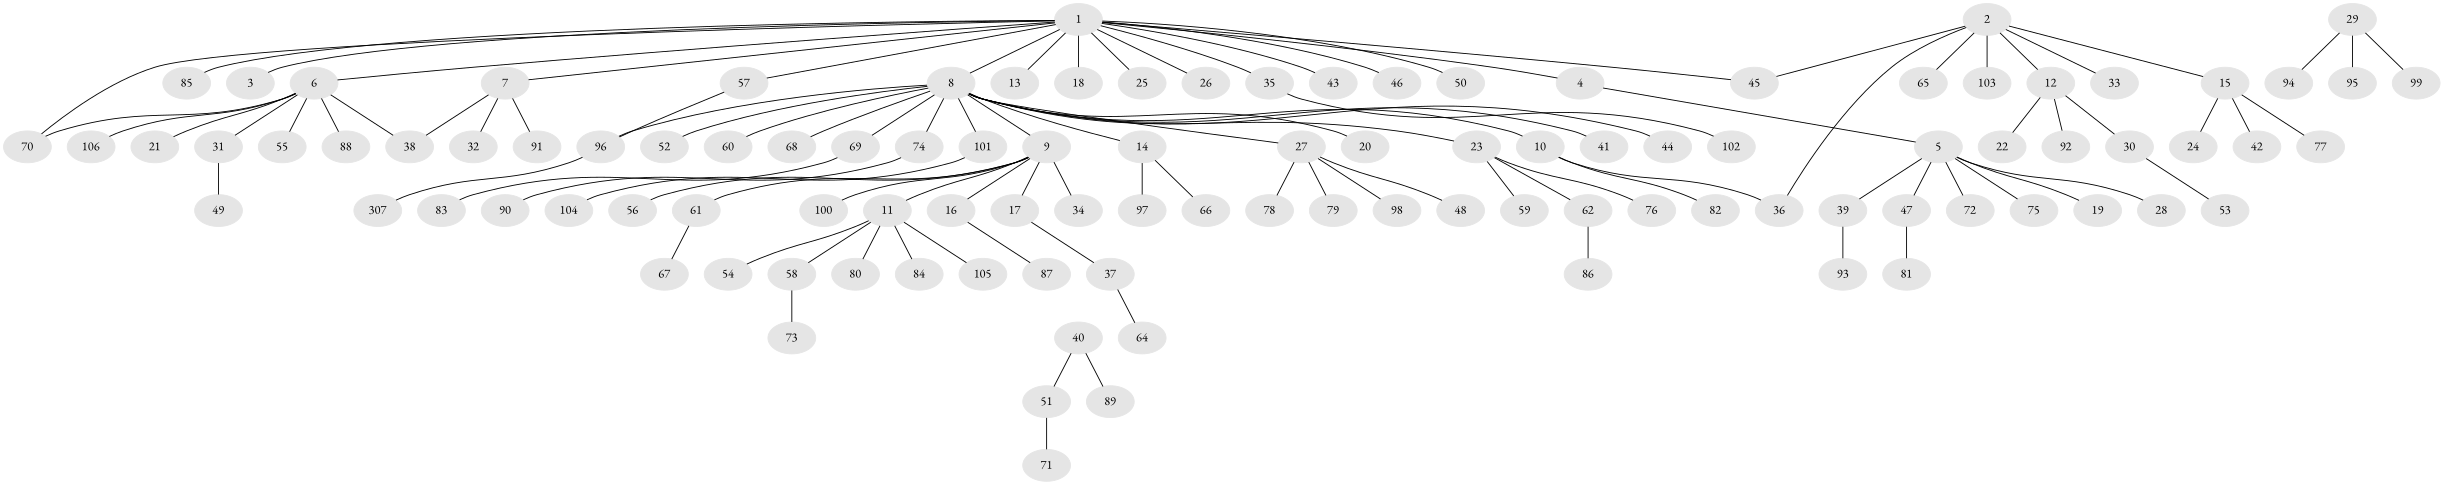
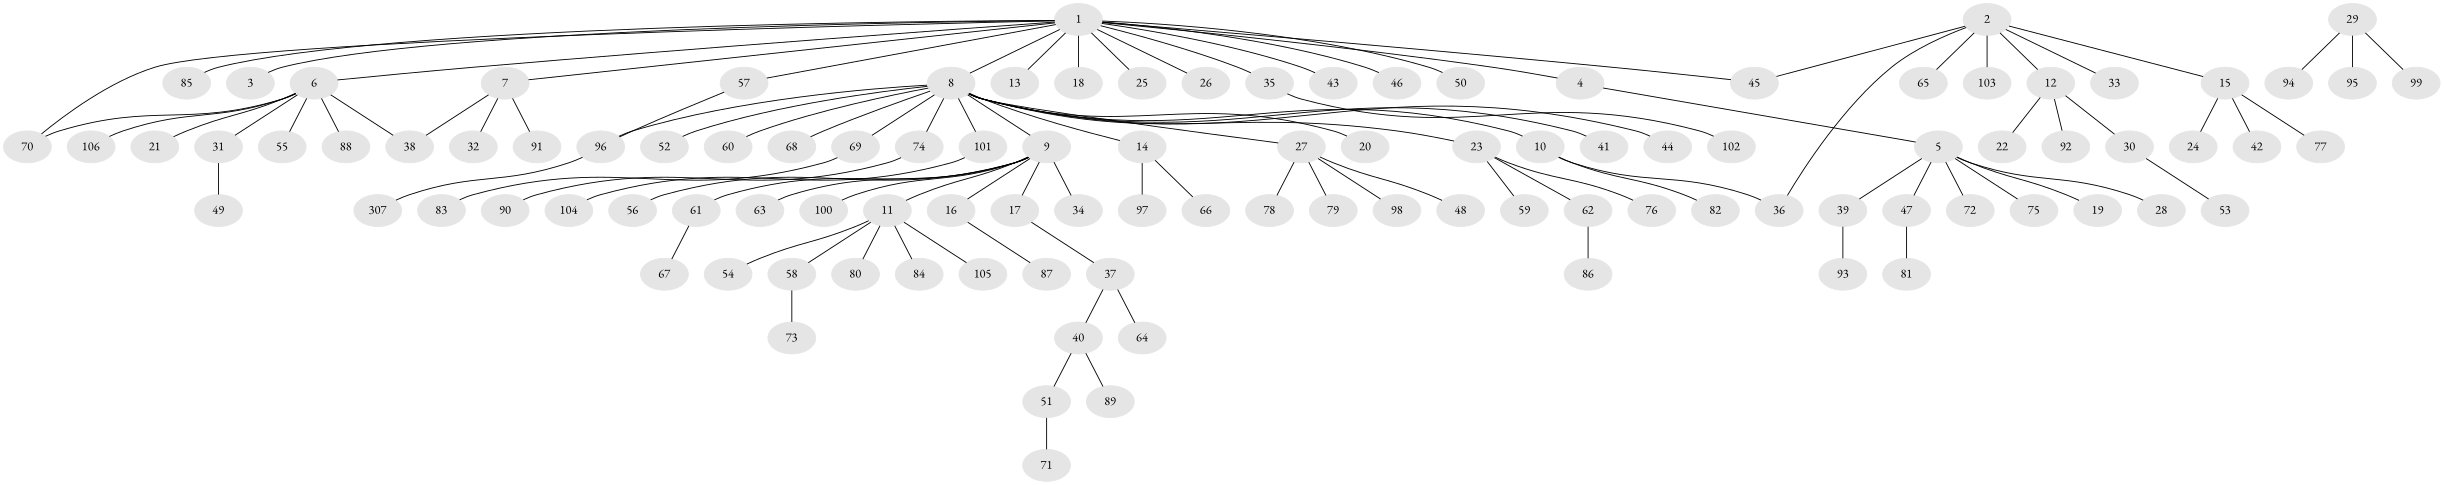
none -> (760, 211)
none -> (1094, 306)
